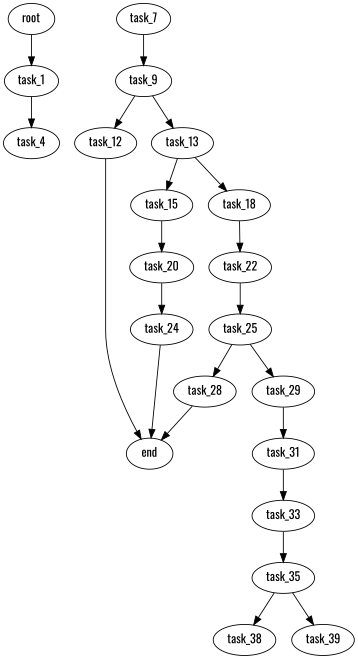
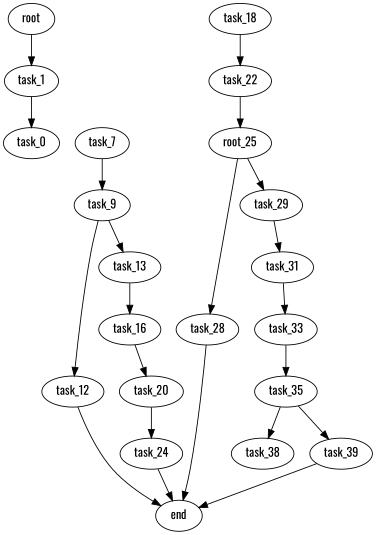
(31, 143) -> (31, 143)
(208, 171) -> none
(162, 205) -> (130, 329)
(240, 329) -> (240, 143)
none -> (262, 484)
